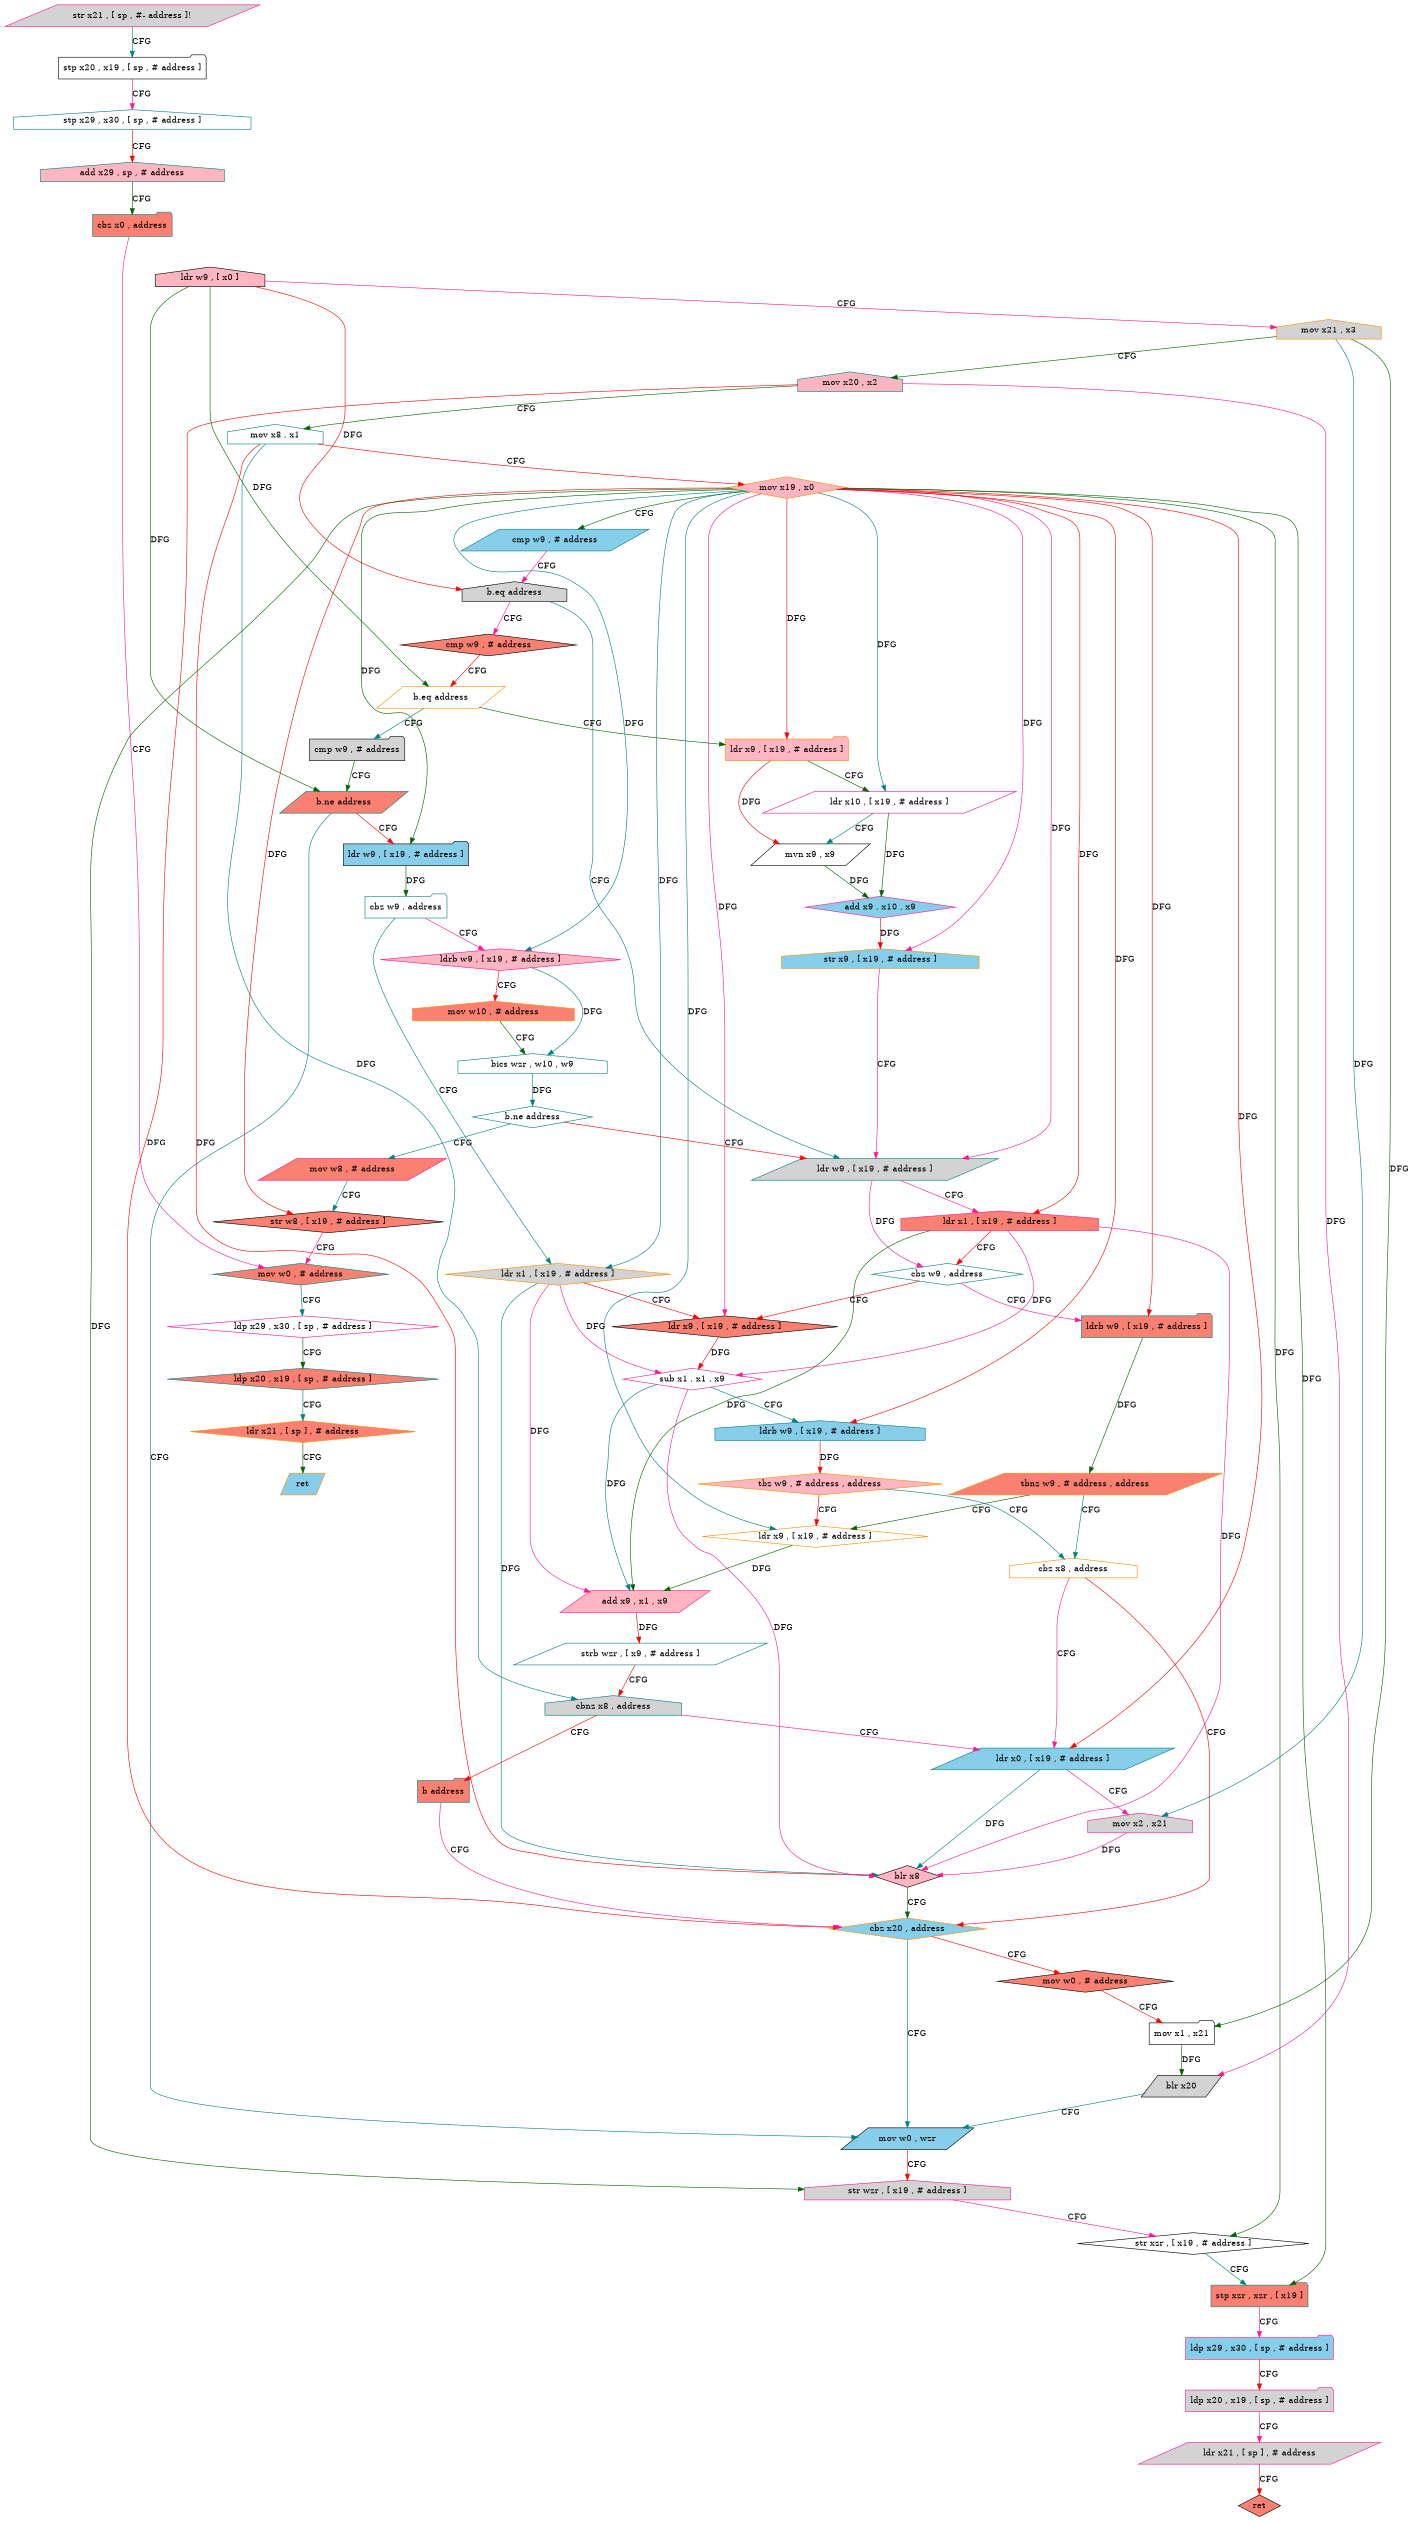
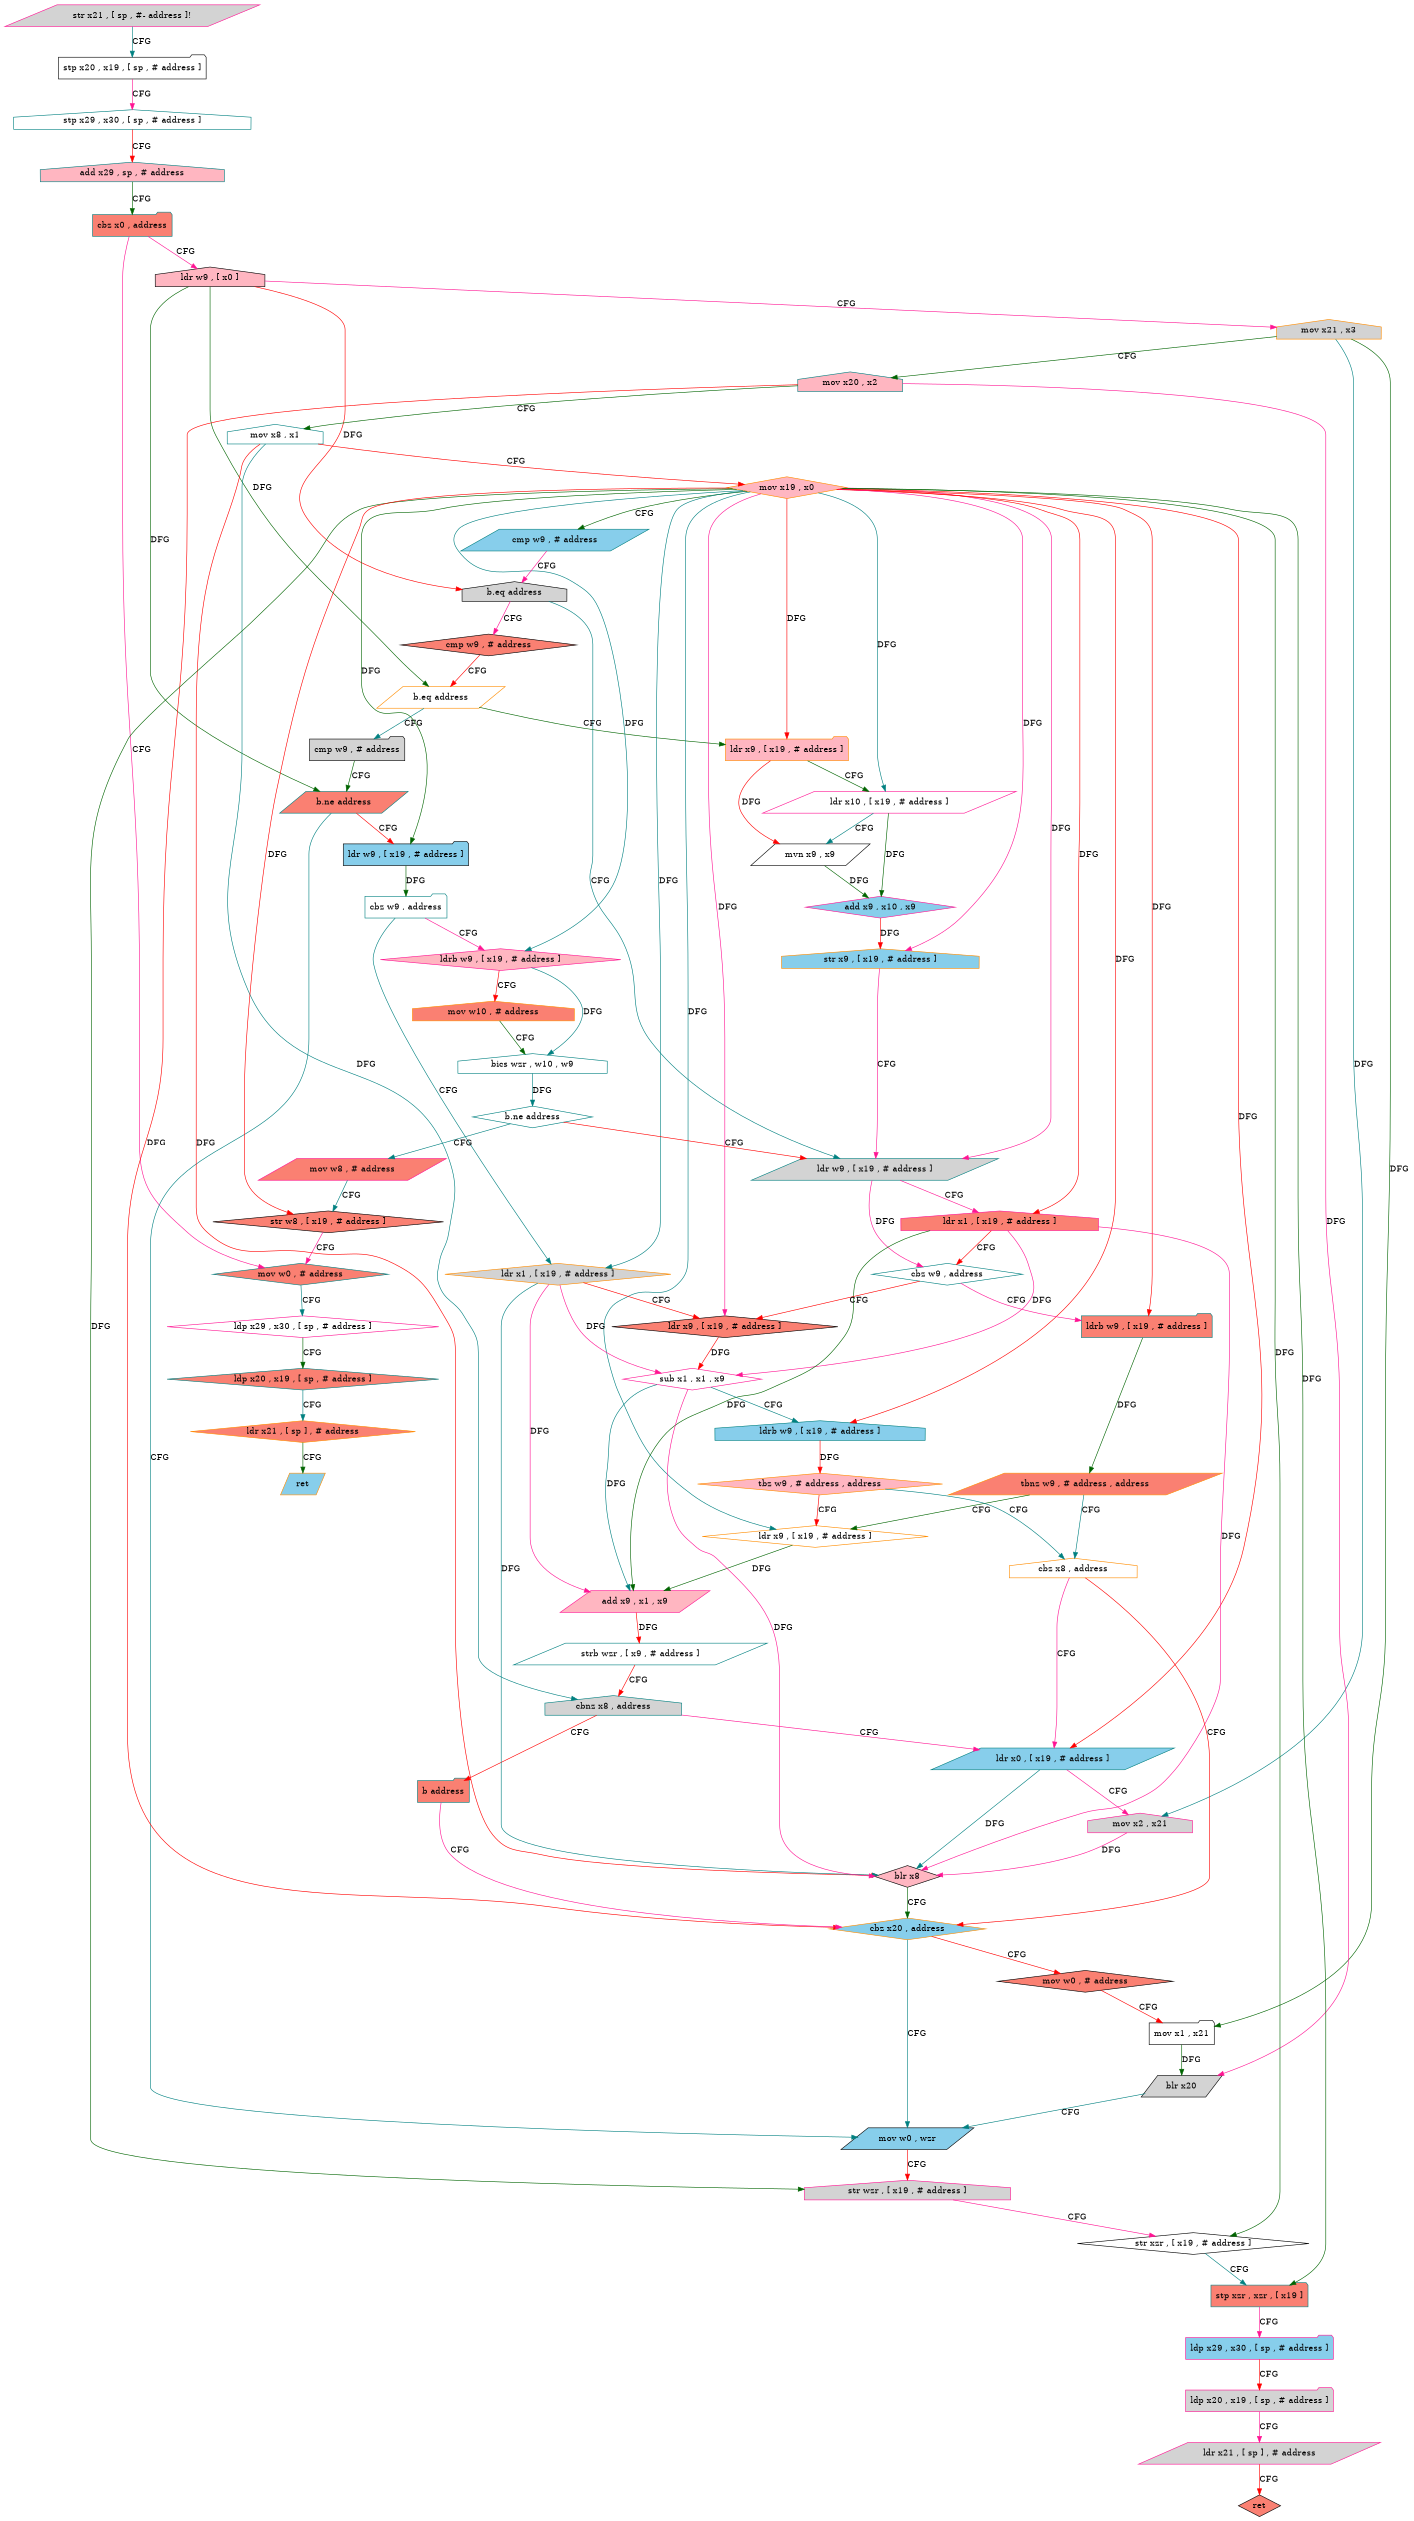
none -> (170, 251)
